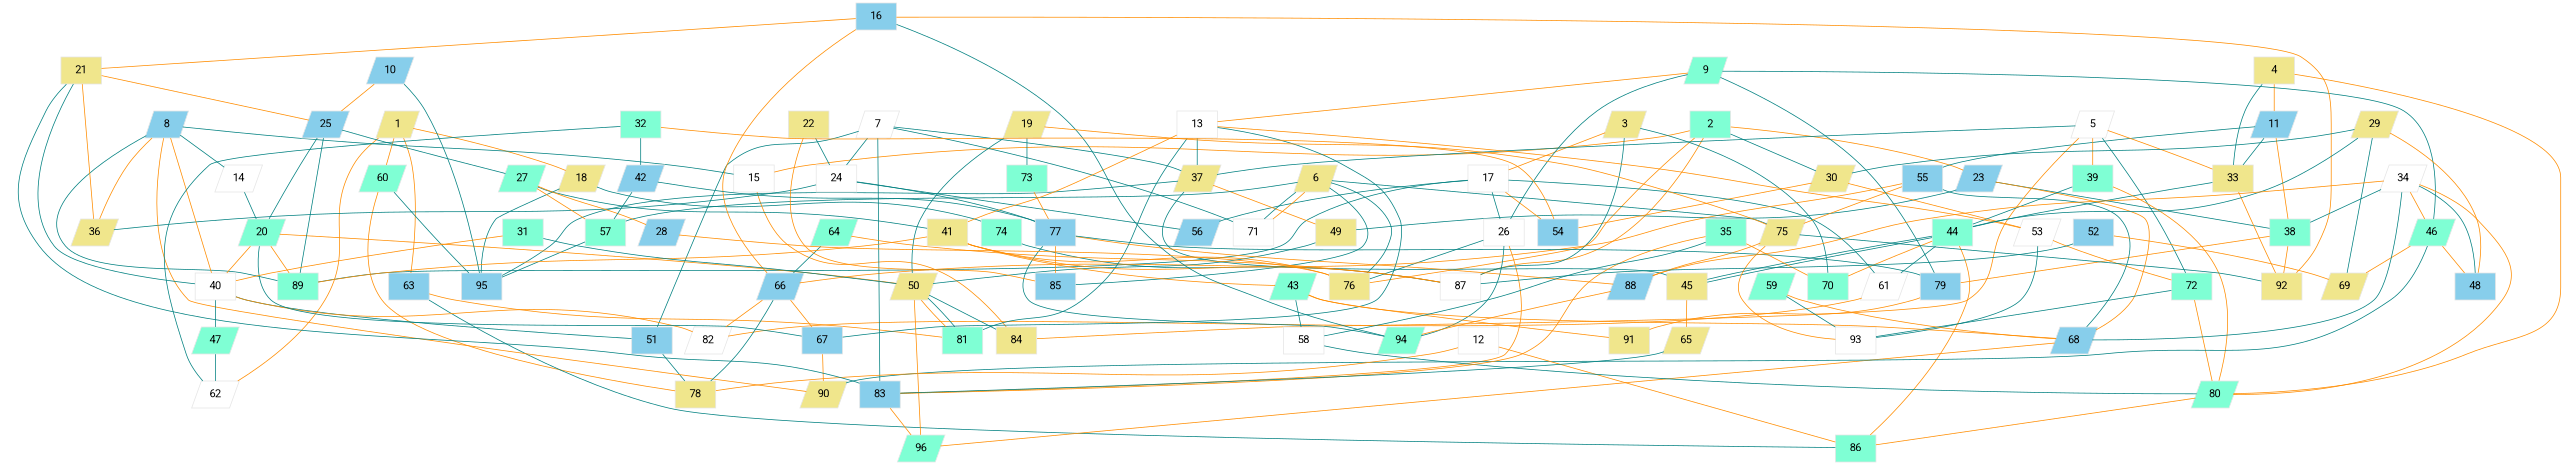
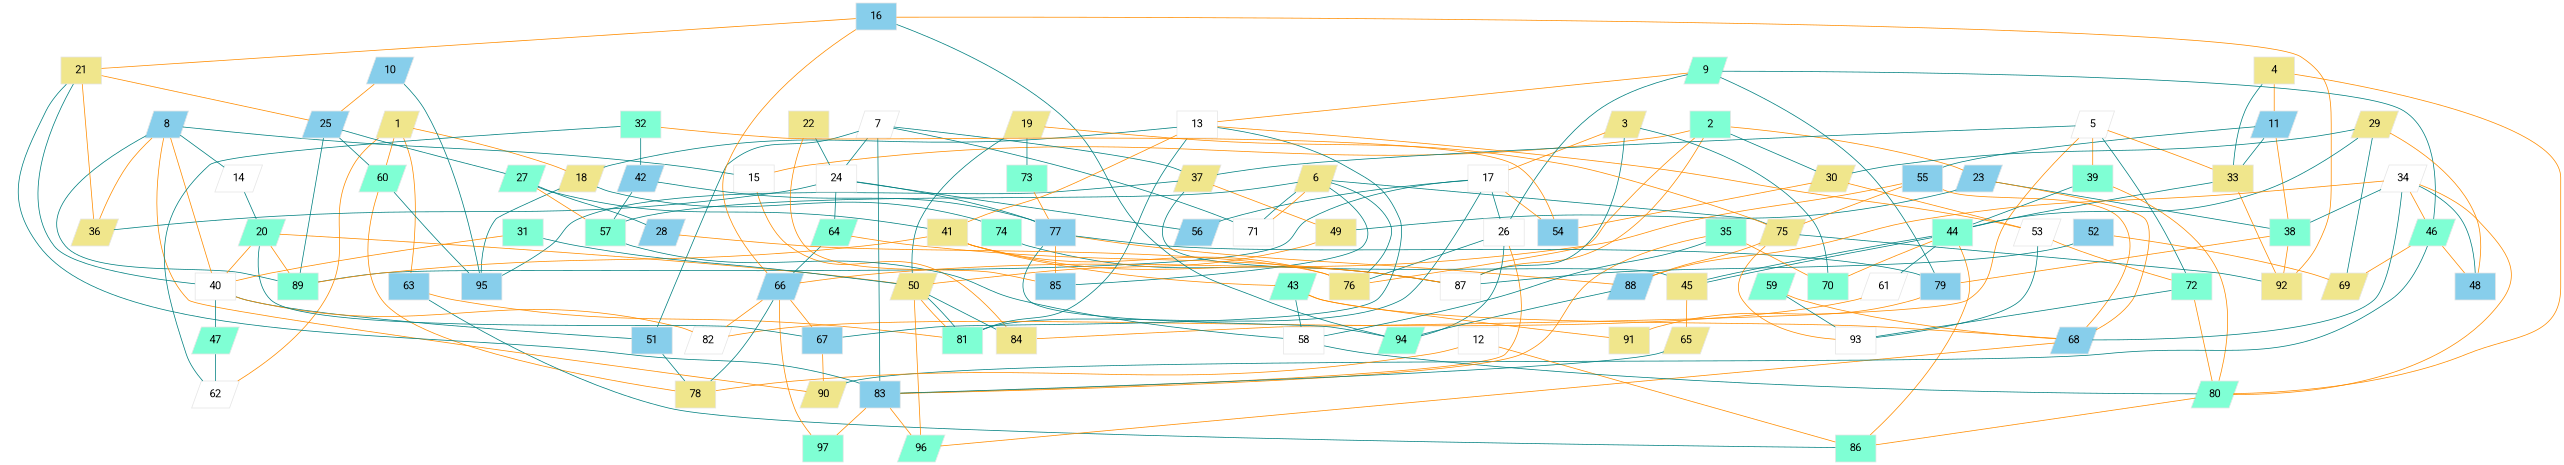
(1197, 154) -> (760, 142)
(292, 178) -> (354, 152)
(1703, 196) -> (1330, 317)
(592, 205) -> (592, 205)
none -> (835, 208)
(2121, 219) -> (2121, 219)
(543, 260) -> (987, 289)
(1038, 272) -> (1038, 272)
(1516, 312) -> (1516, 312)
none -> (823, 448)
